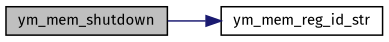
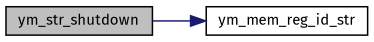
(87, 21) -> (79, 21)
